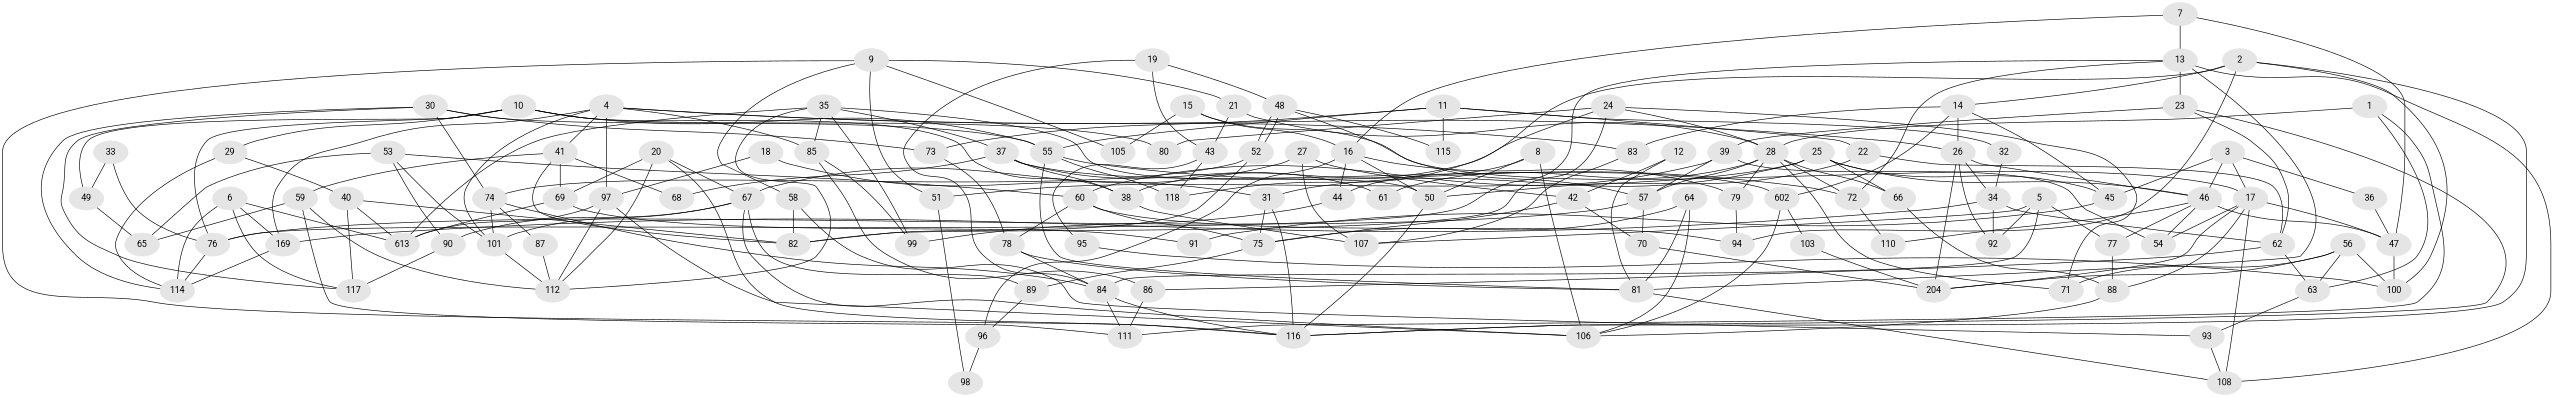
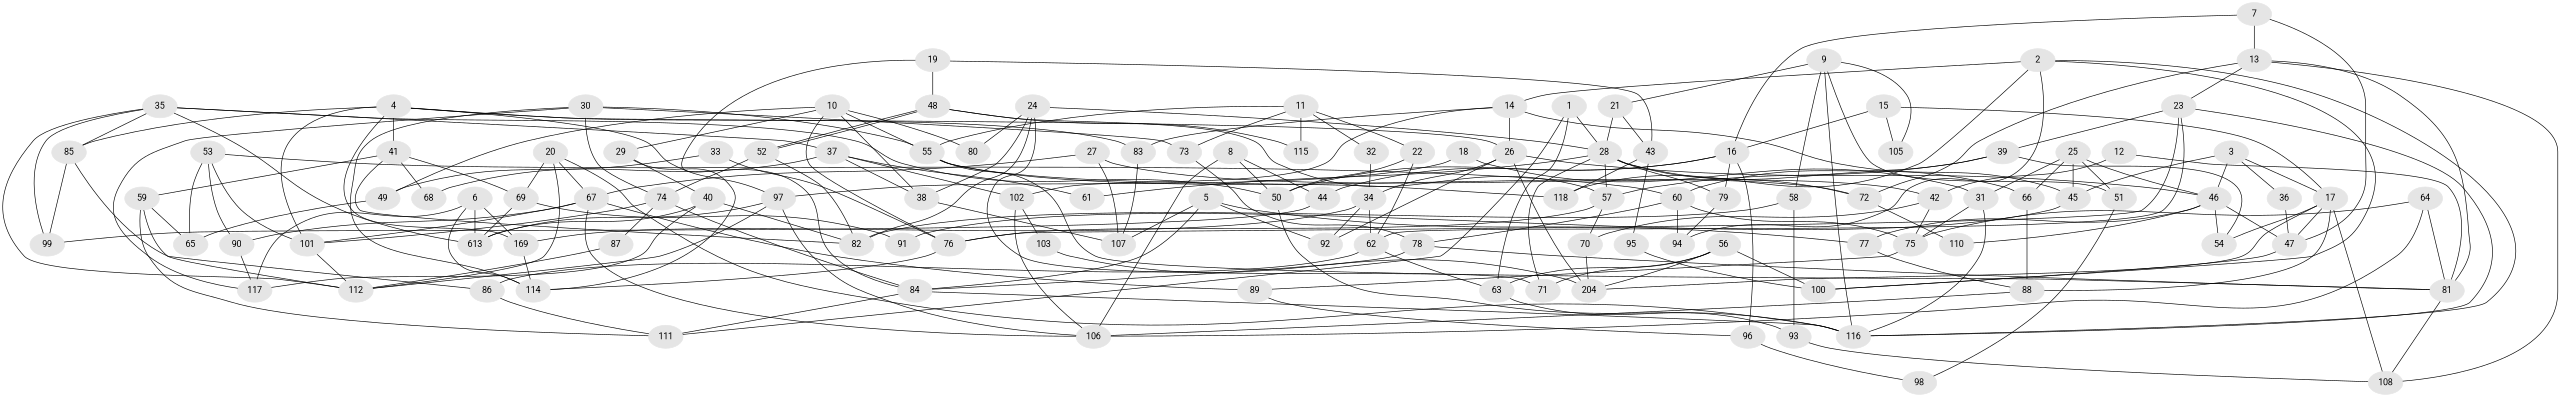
(1782, 198) -> (1017, 198)
(1476, 200) -> (1893, 222)
